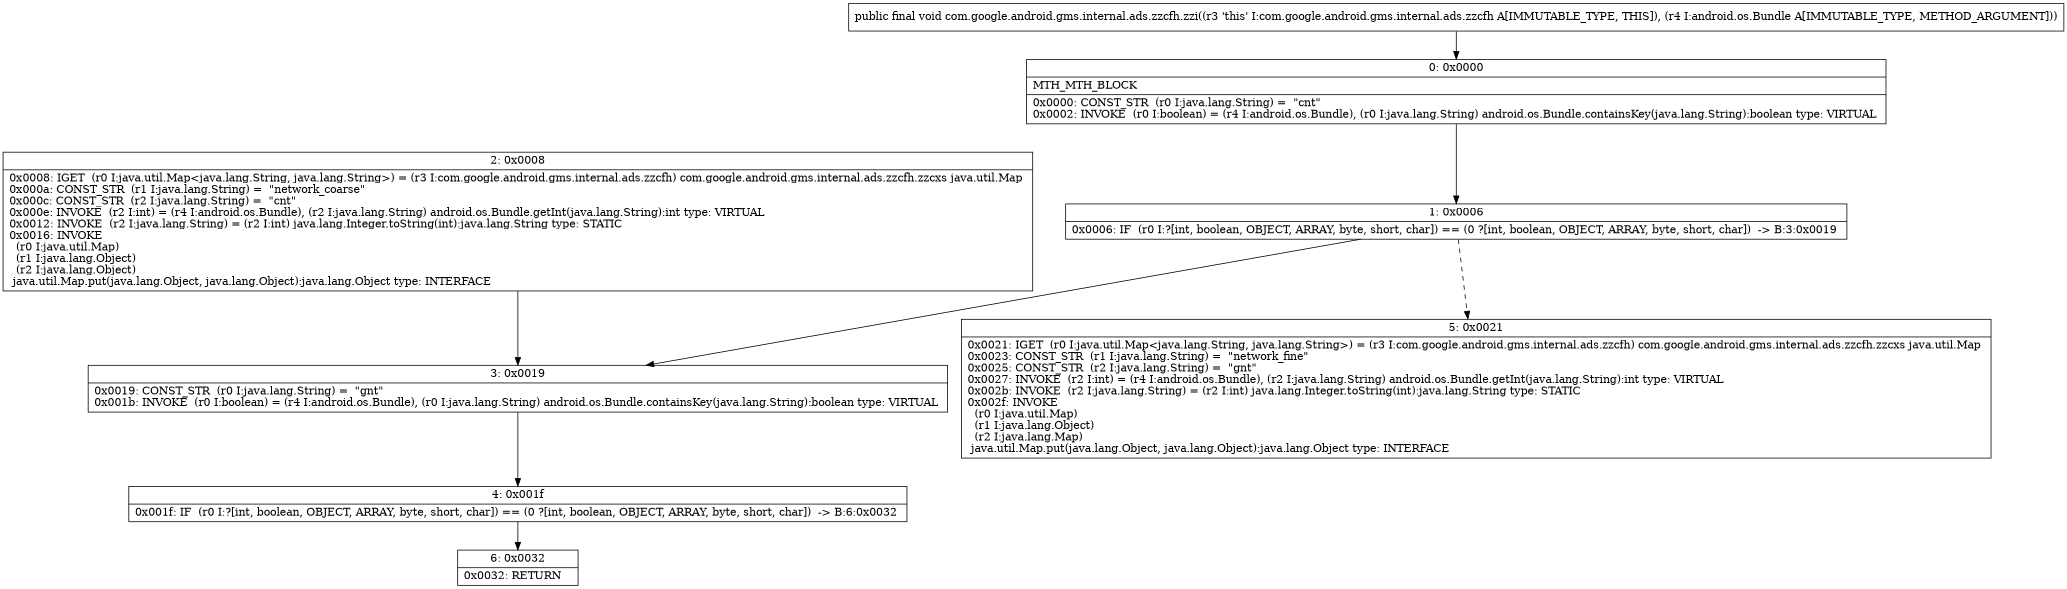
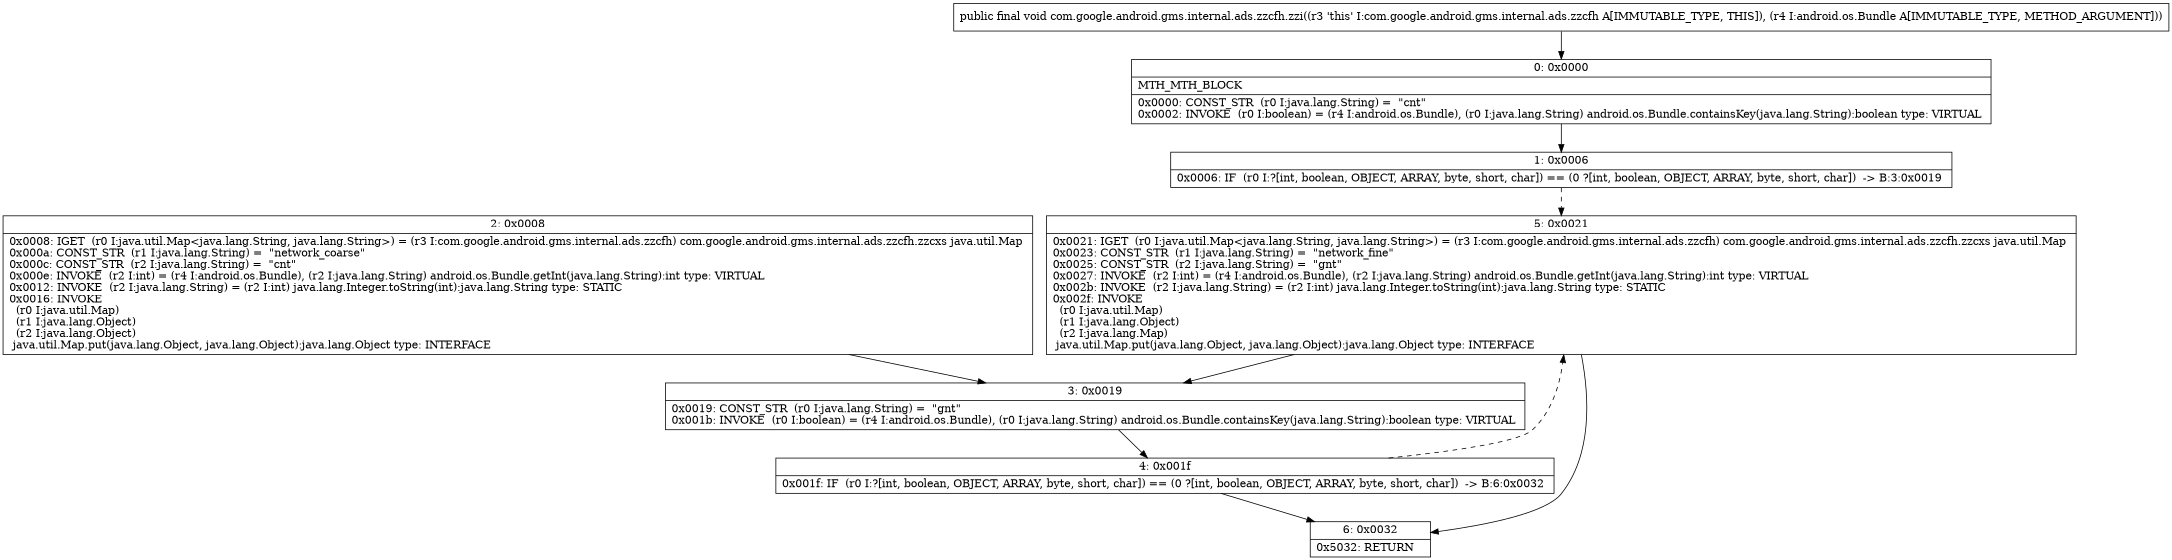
(1007, 302) -> (1242, 368)
none -> (1499, 442)
none -> (1565, 488)
(518, 576) -> (1370, 548)
